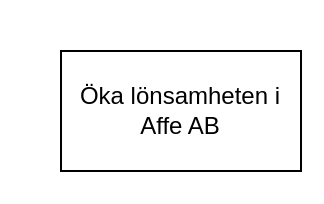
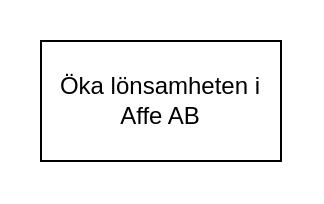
(181, 111) -> (161, 101)
